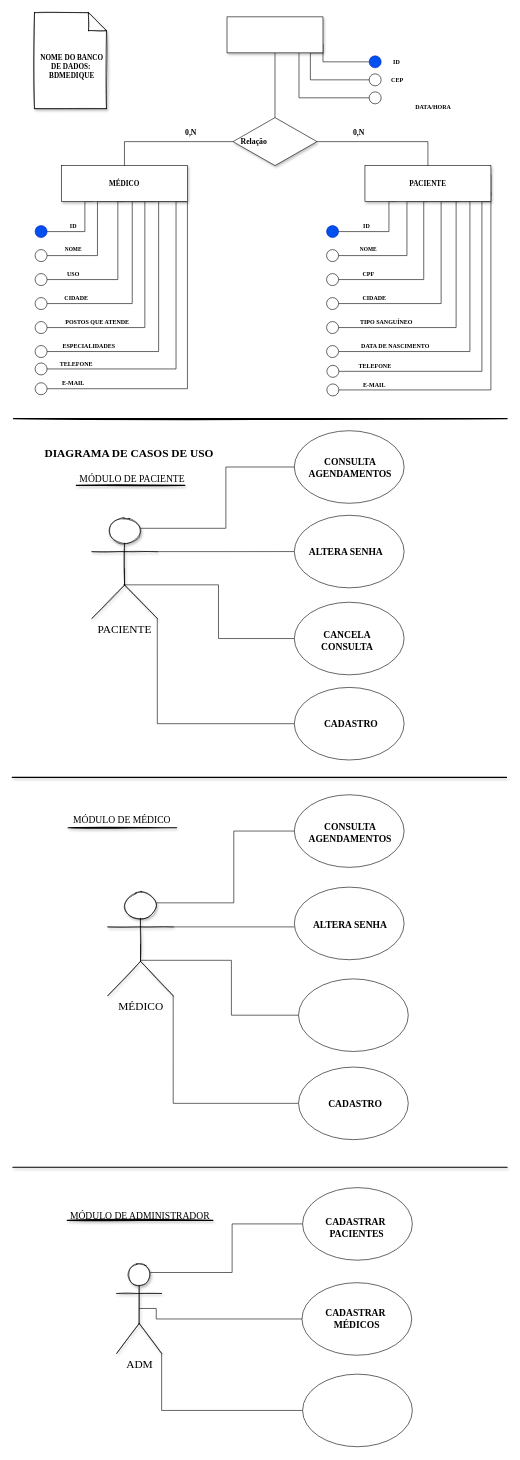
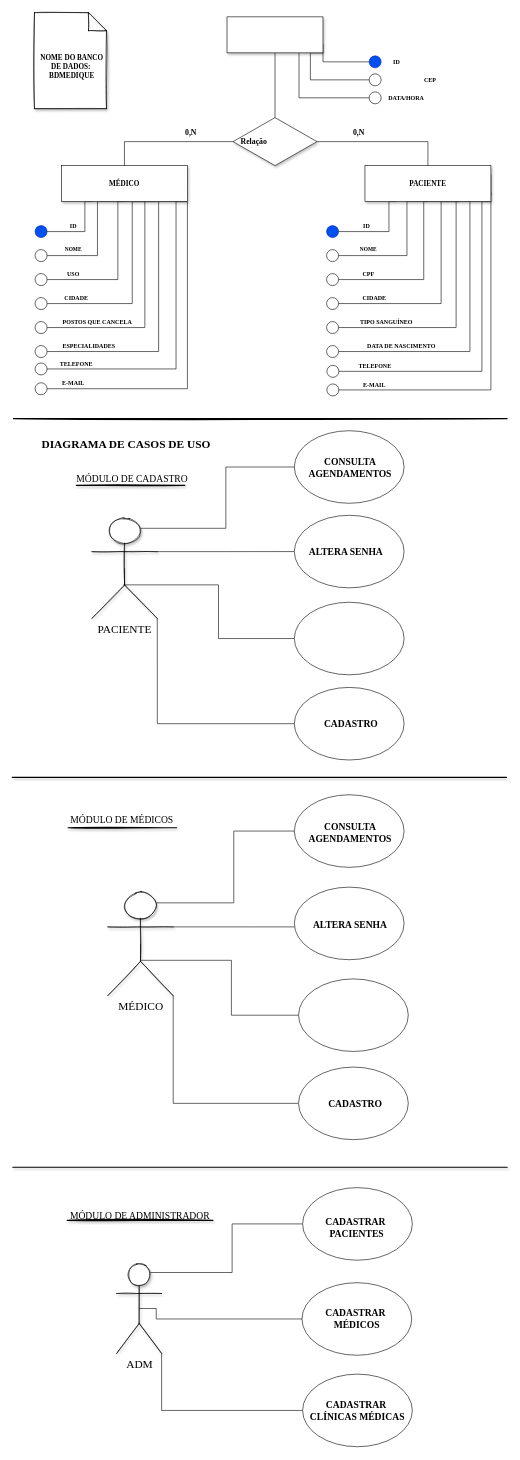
(398, 80) -> (431, 80)
(434, 107) -> (407, 98)
(98, 321) -> (98, 321)
(396, 345) -> (402, 345)
(129, 453) -> (126, 444)
(132, 479) -> (132, 479)
(347, 641) -> none
(122, 820) -> (122, 820)
none -> (358, 1411)
